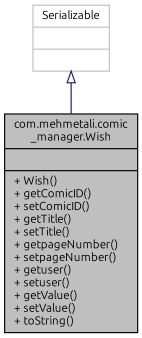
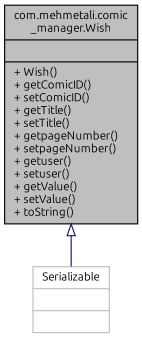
(71, 98) -> (71, 251)
